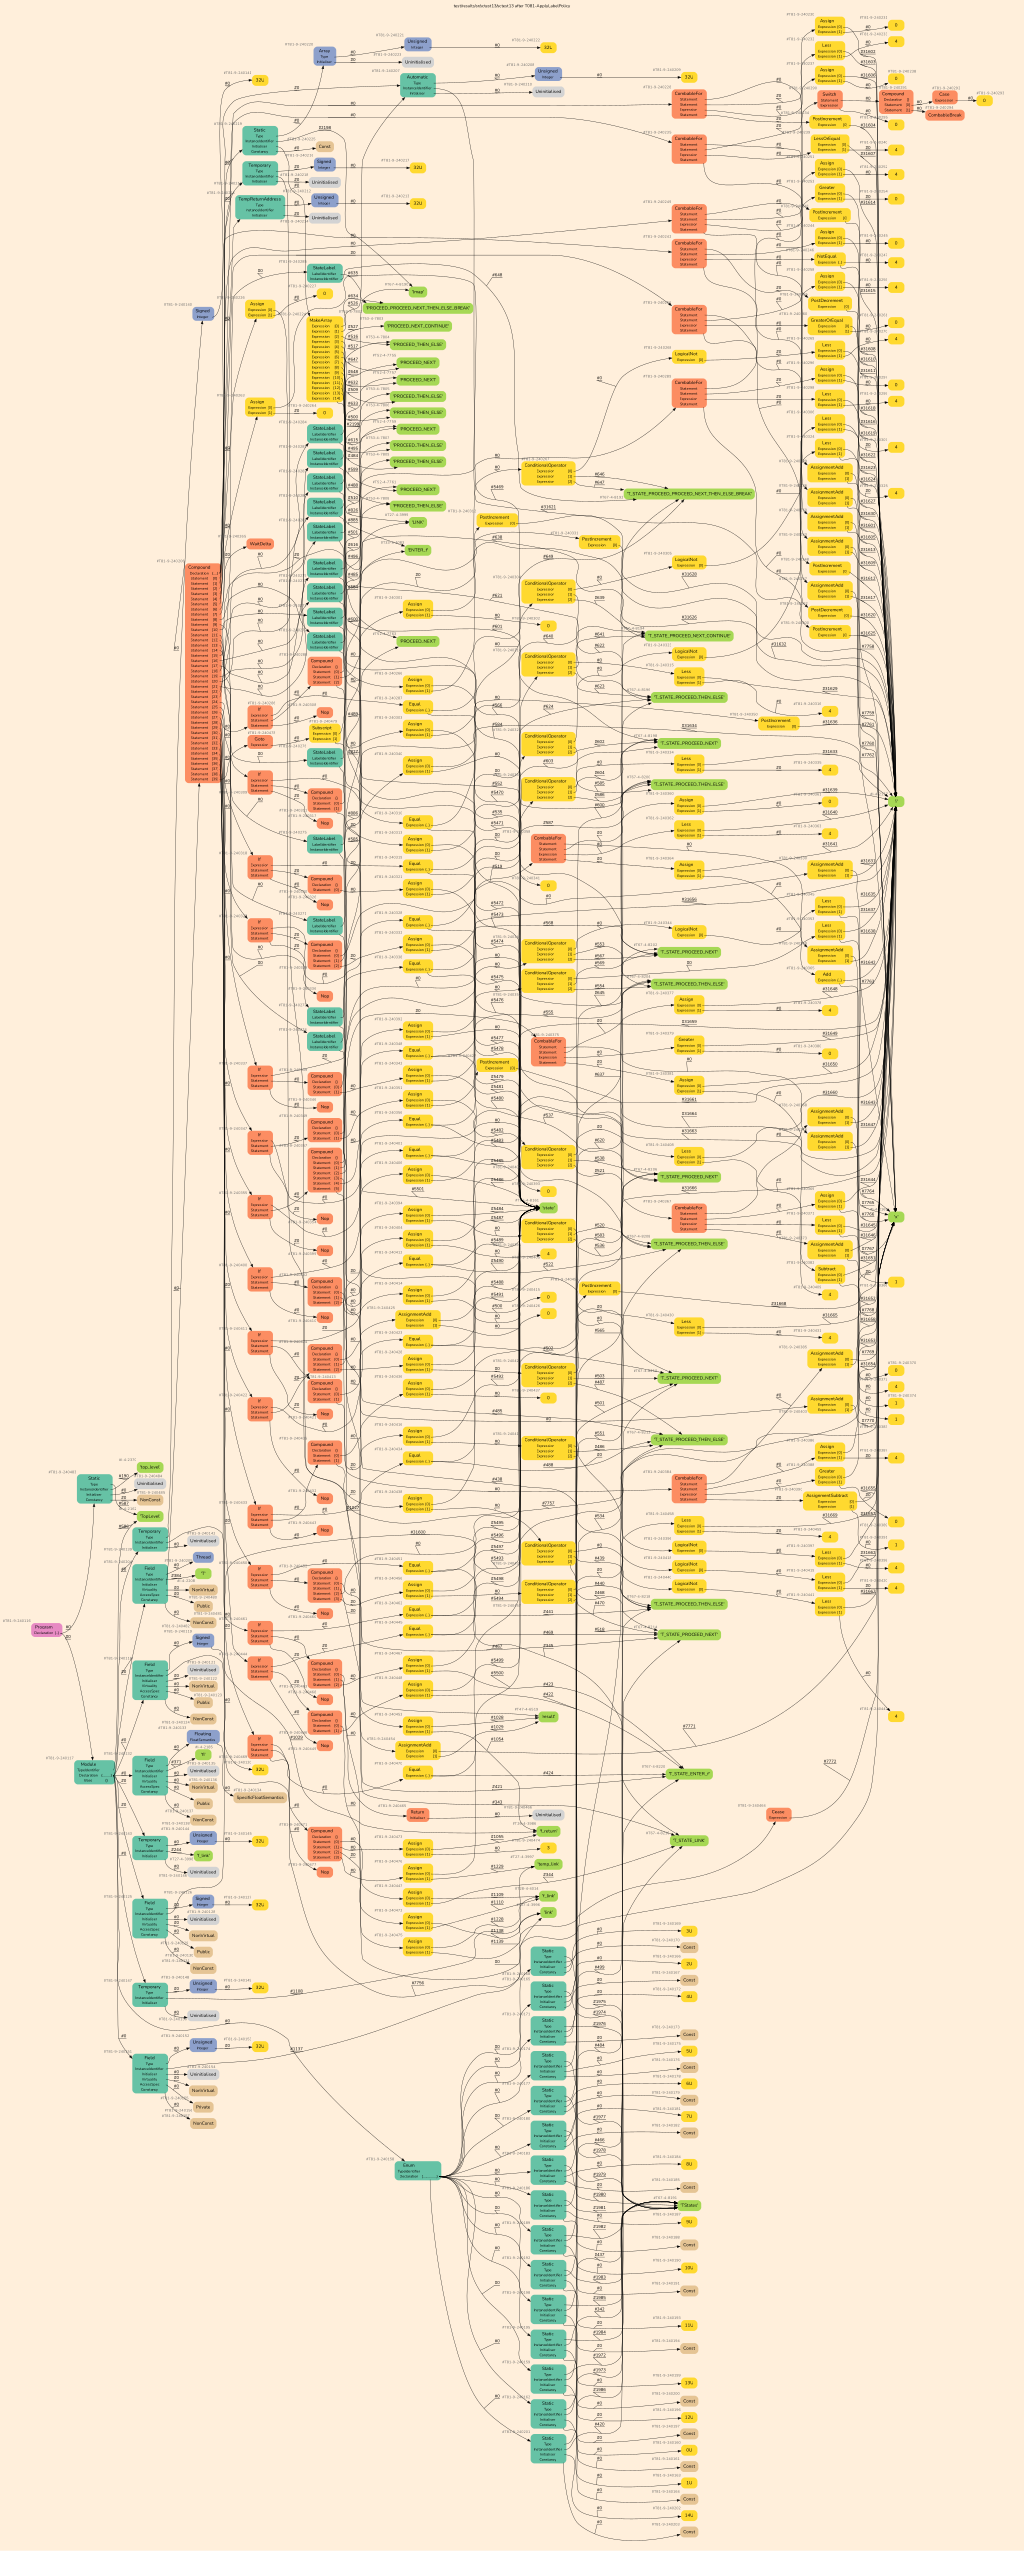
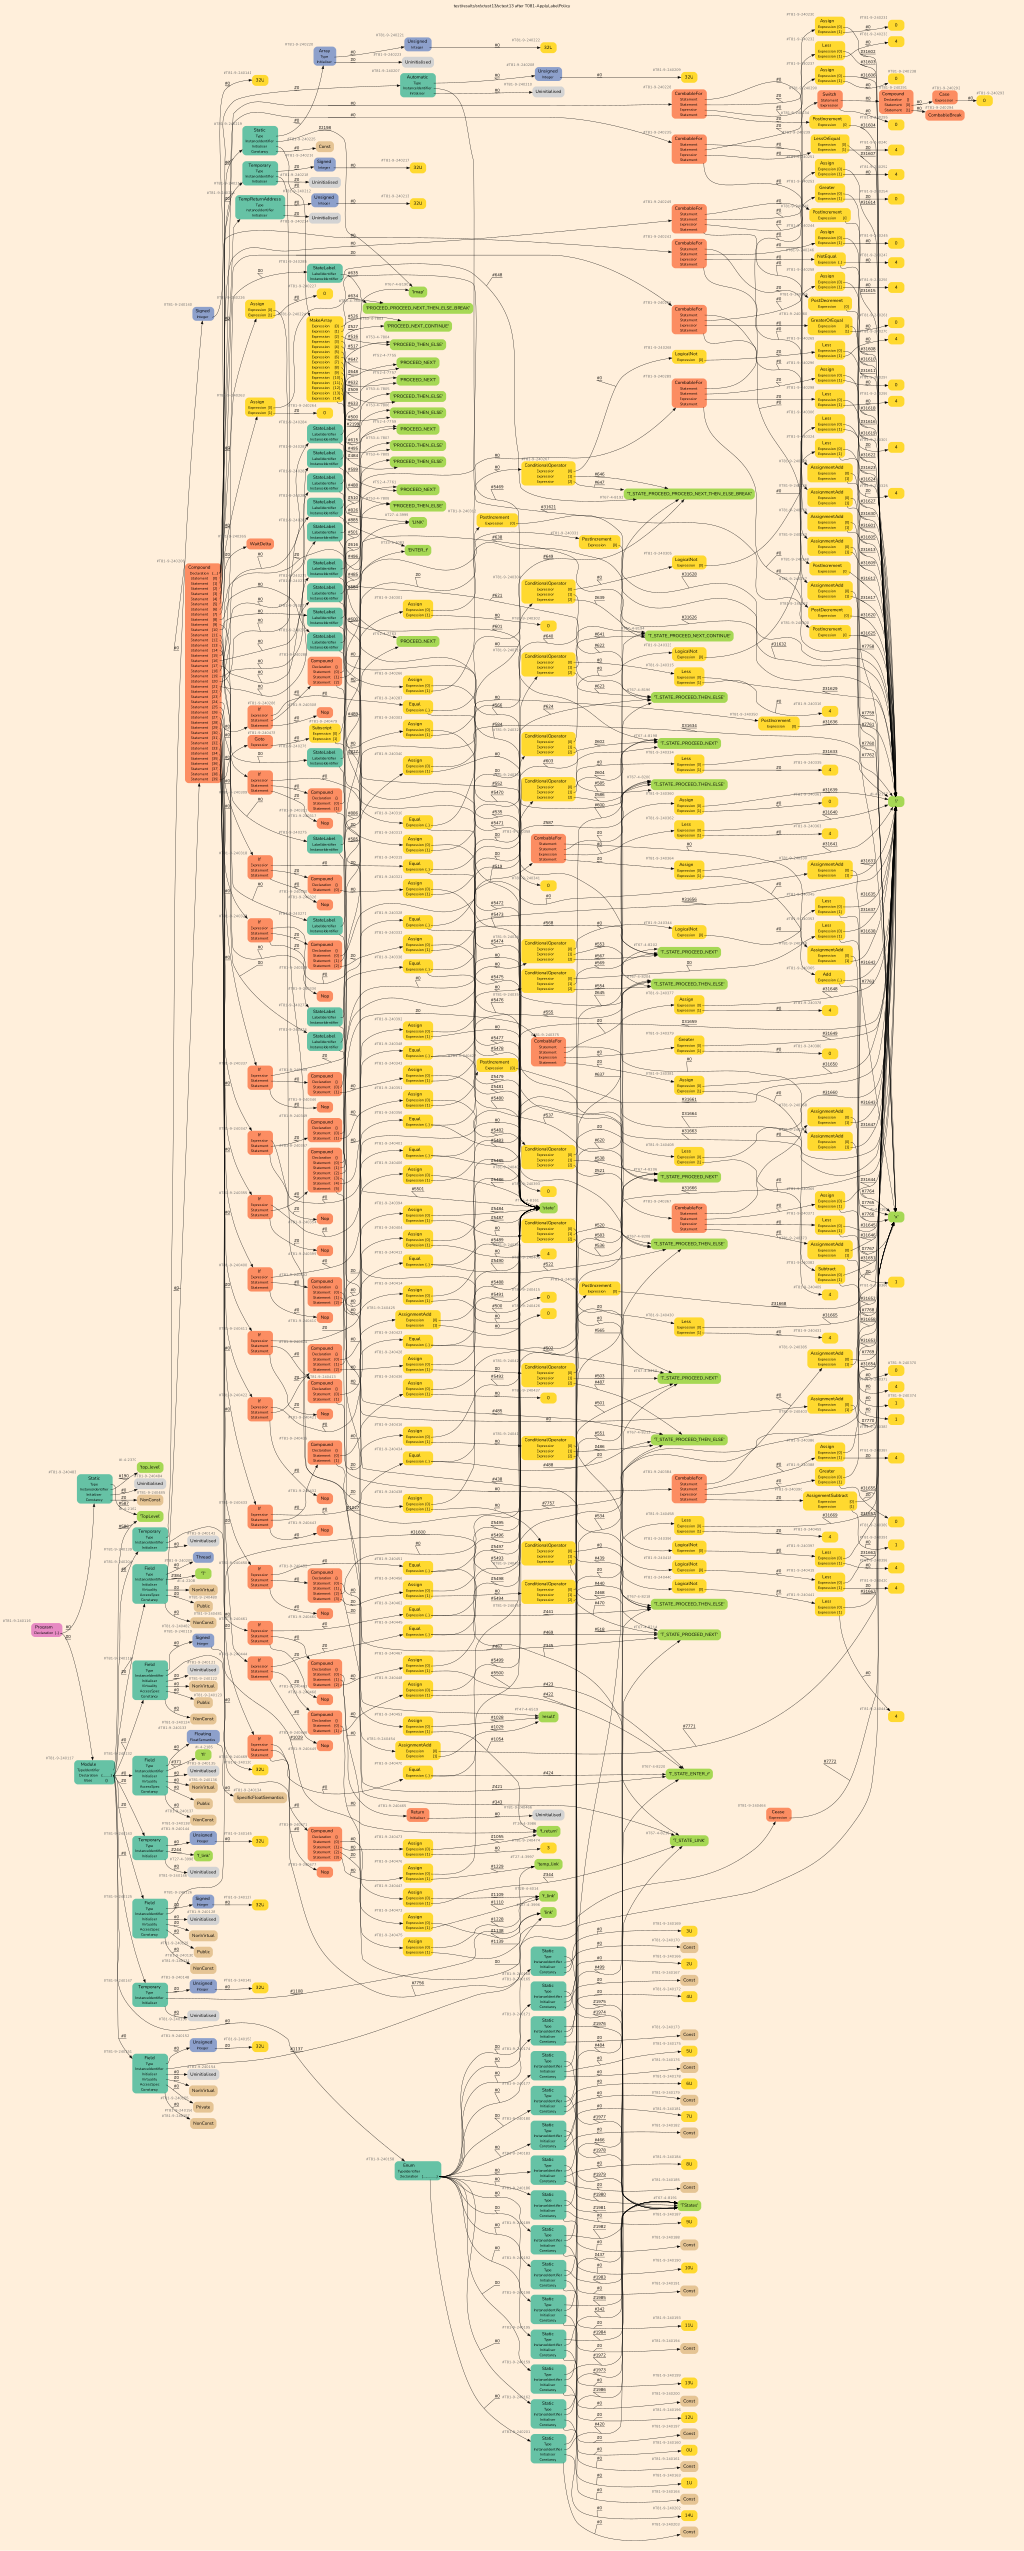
(362, 215) -> (367, 317)
